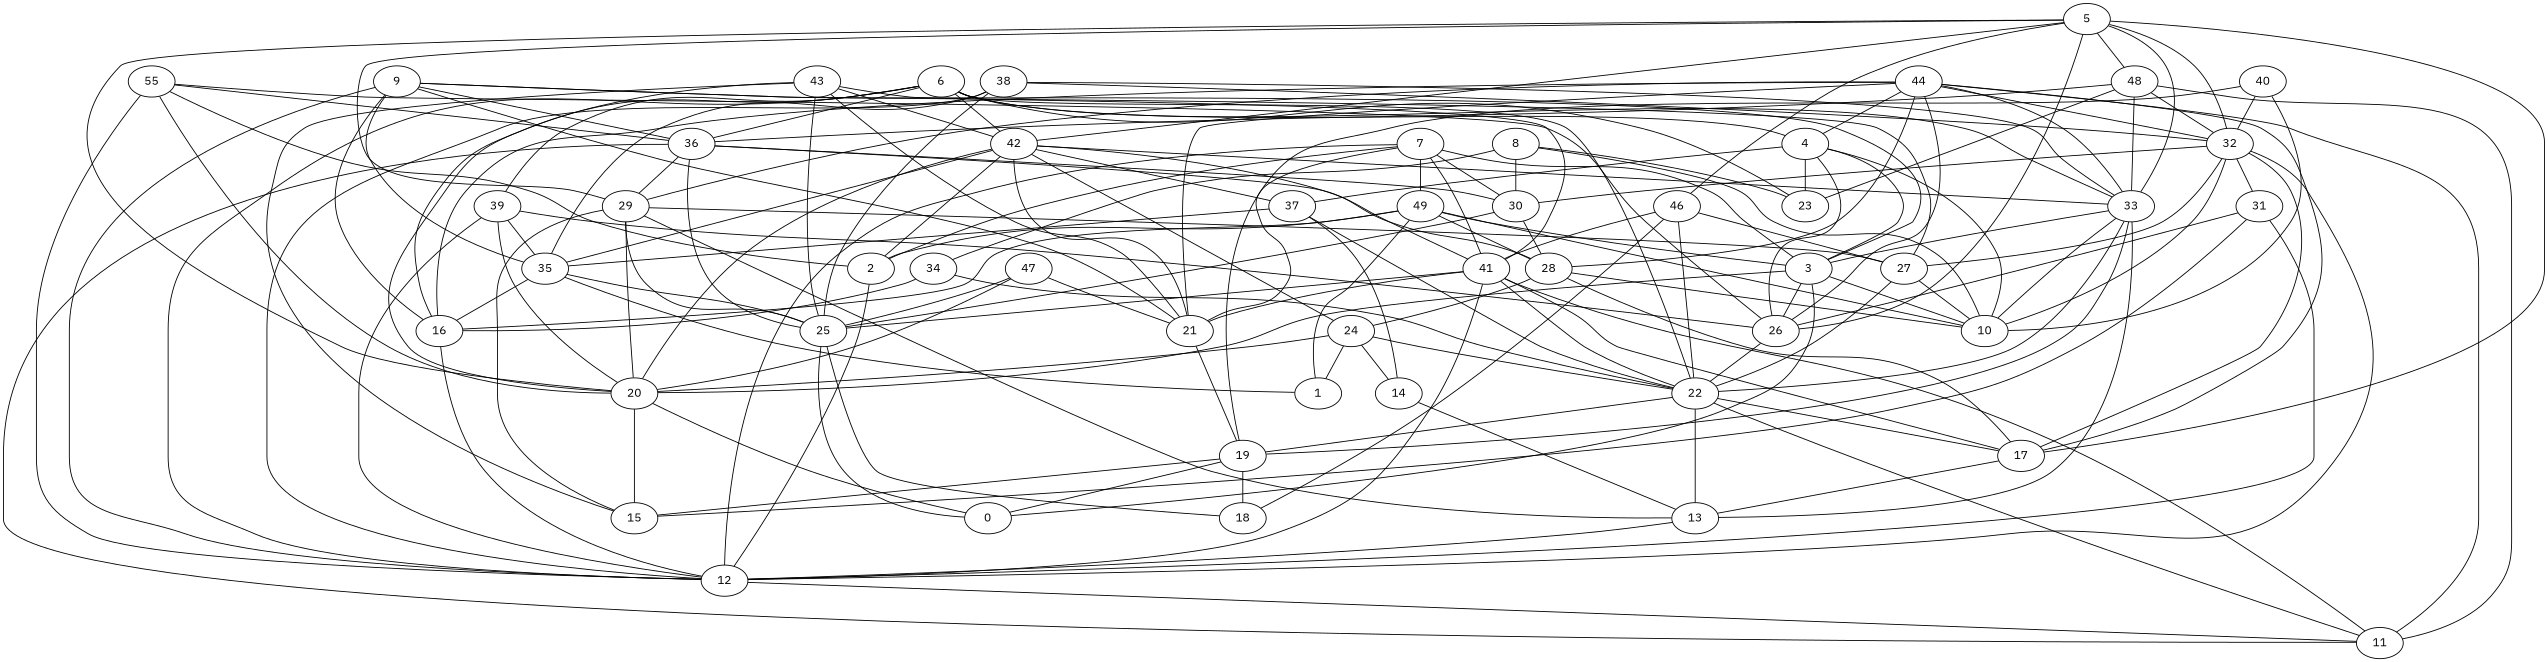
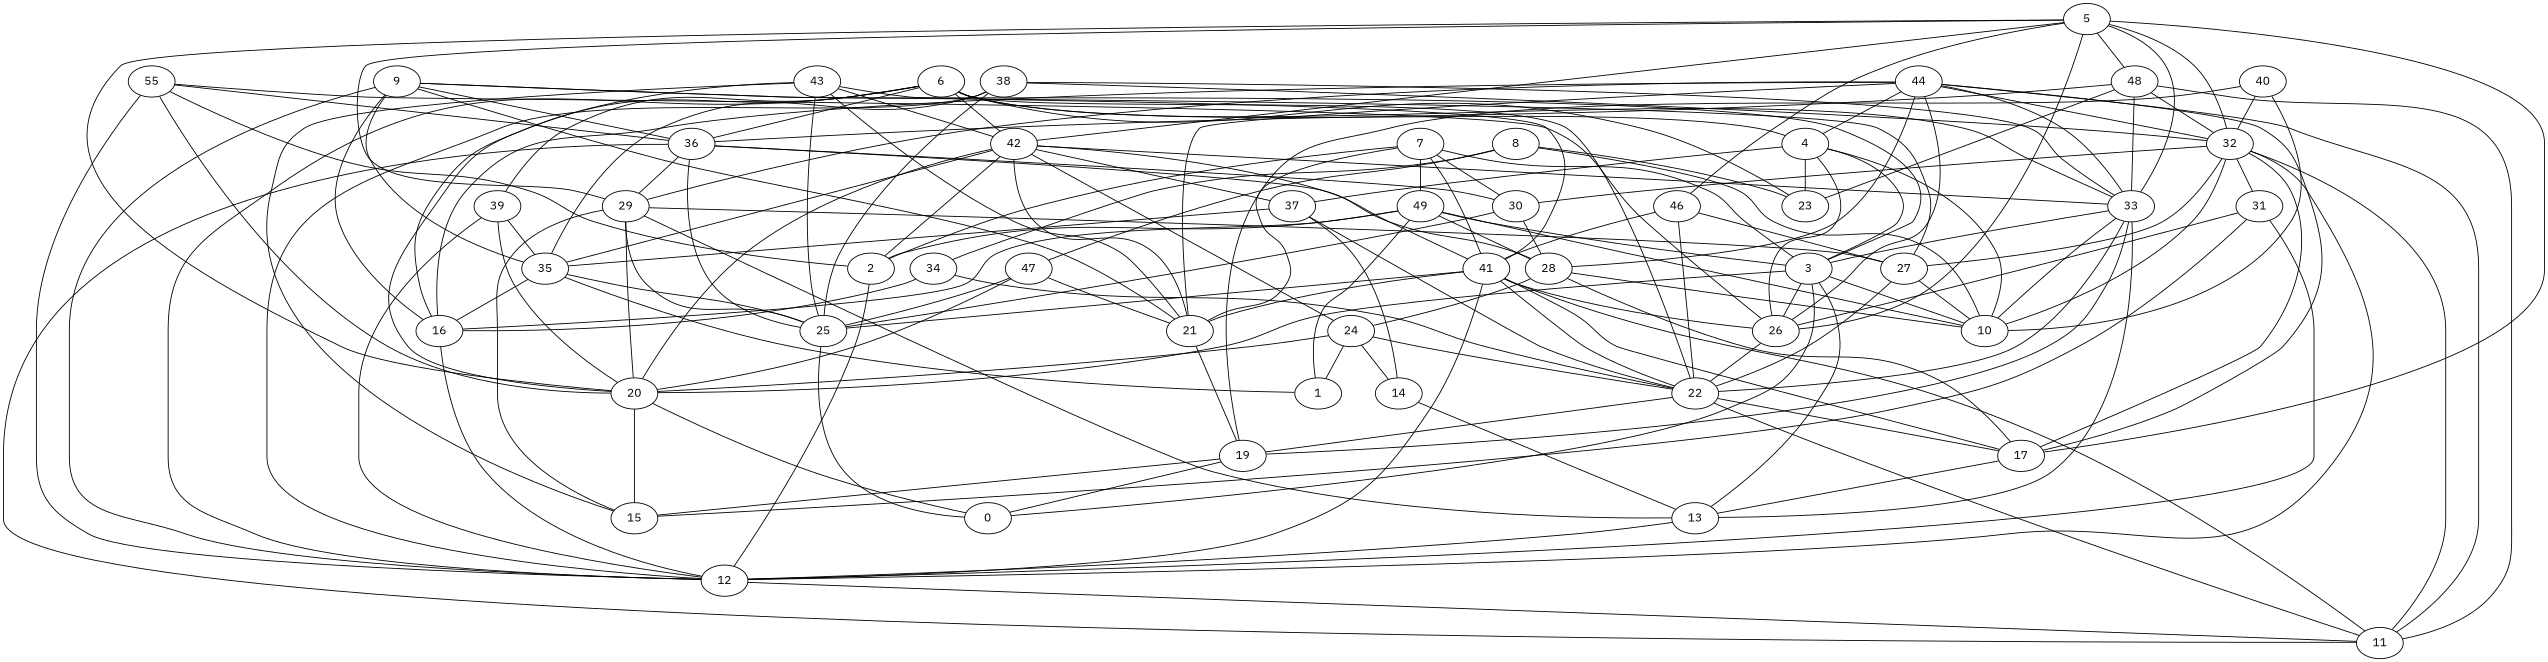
(1516, 181) -> (1223, 201)
(921, 207) -> none
(1106, 257) -> (1627, 311)
none -> (2446, 347)
(1695, 456) -> (1823, 393)
(1243, 518) -> none
